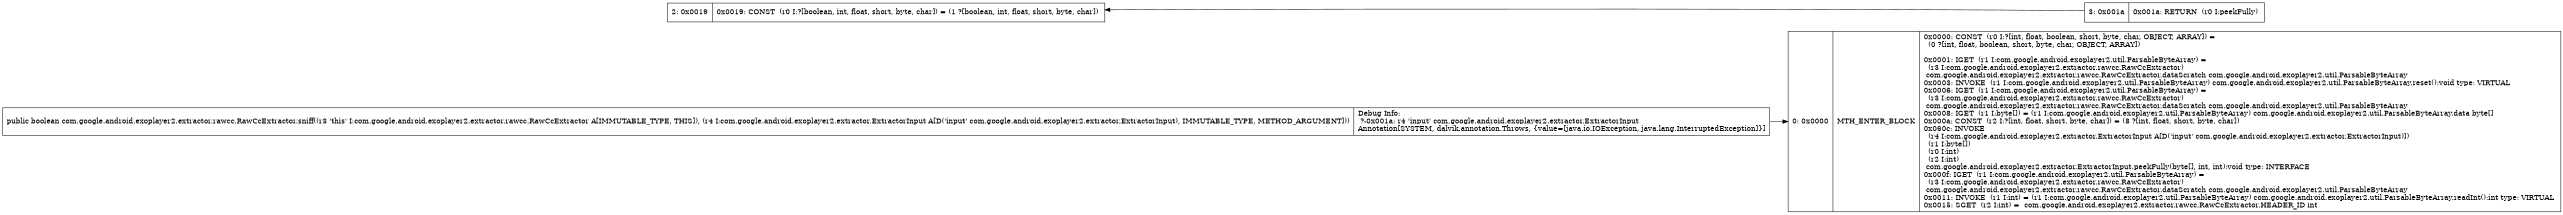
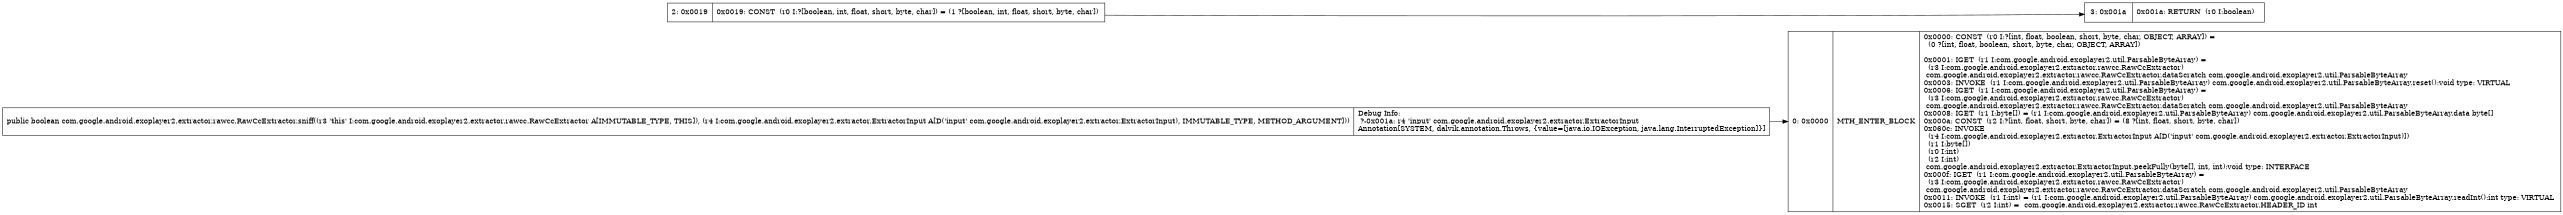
(1597, 9) -> (1592, 16)
(2197, 12) -> (2197, 12)
